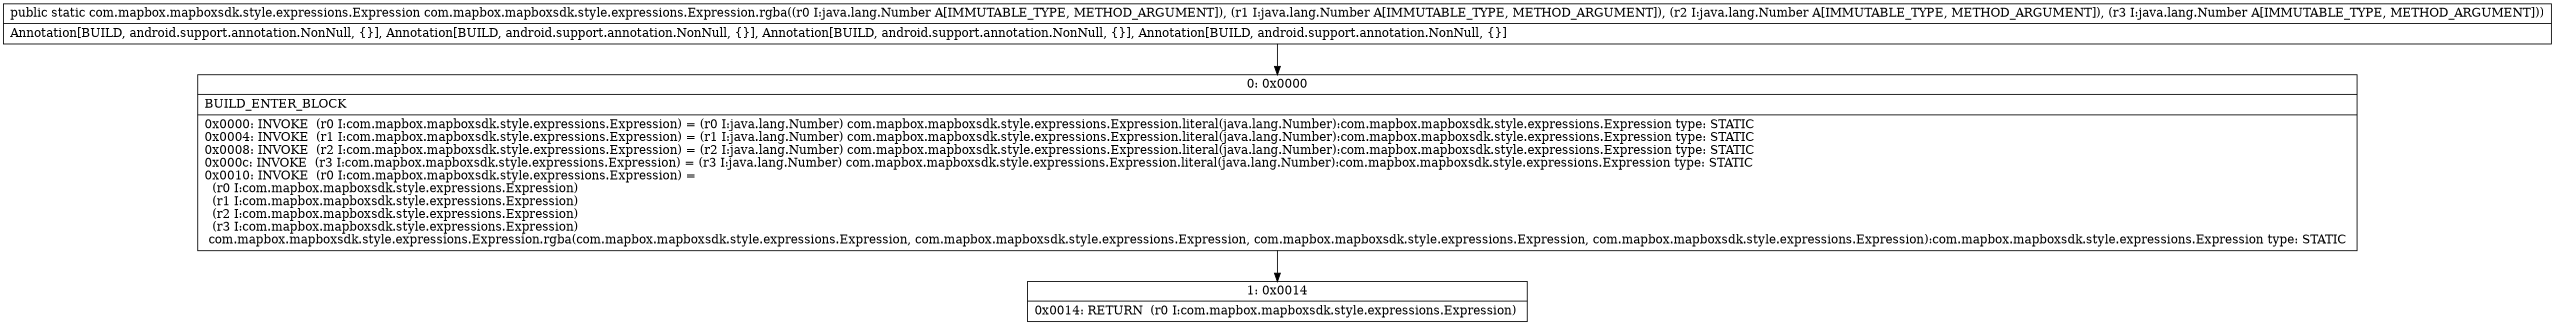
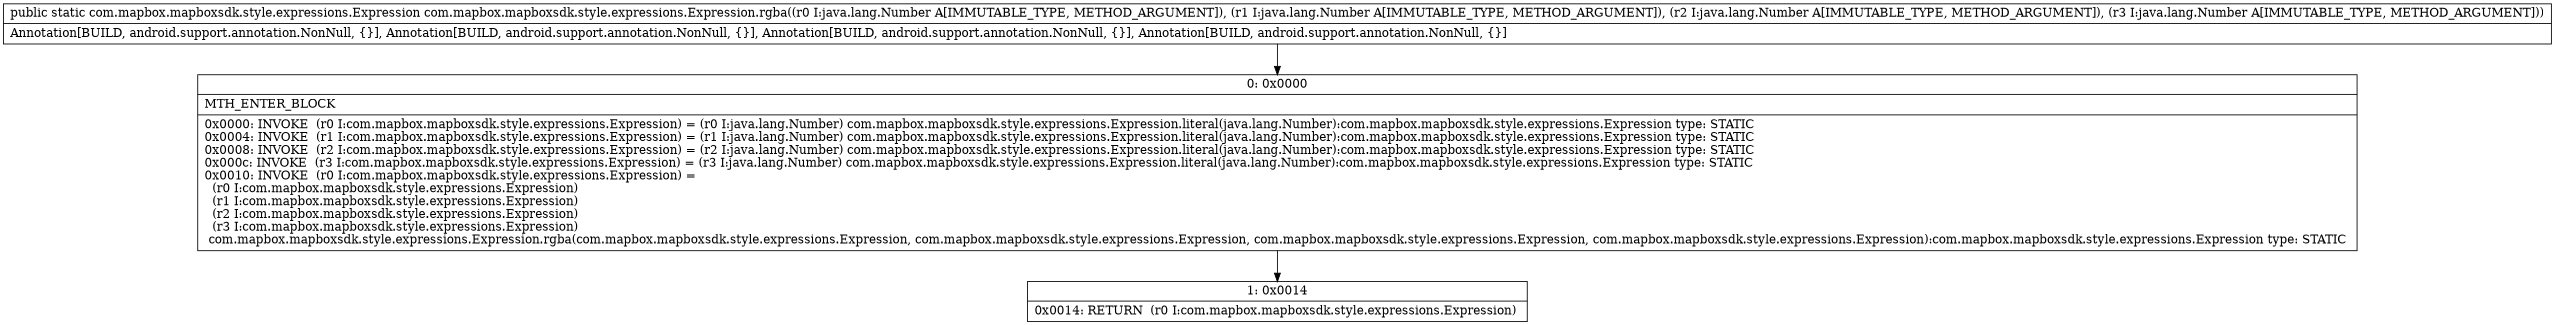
(275, 104) -> (270, 104)
